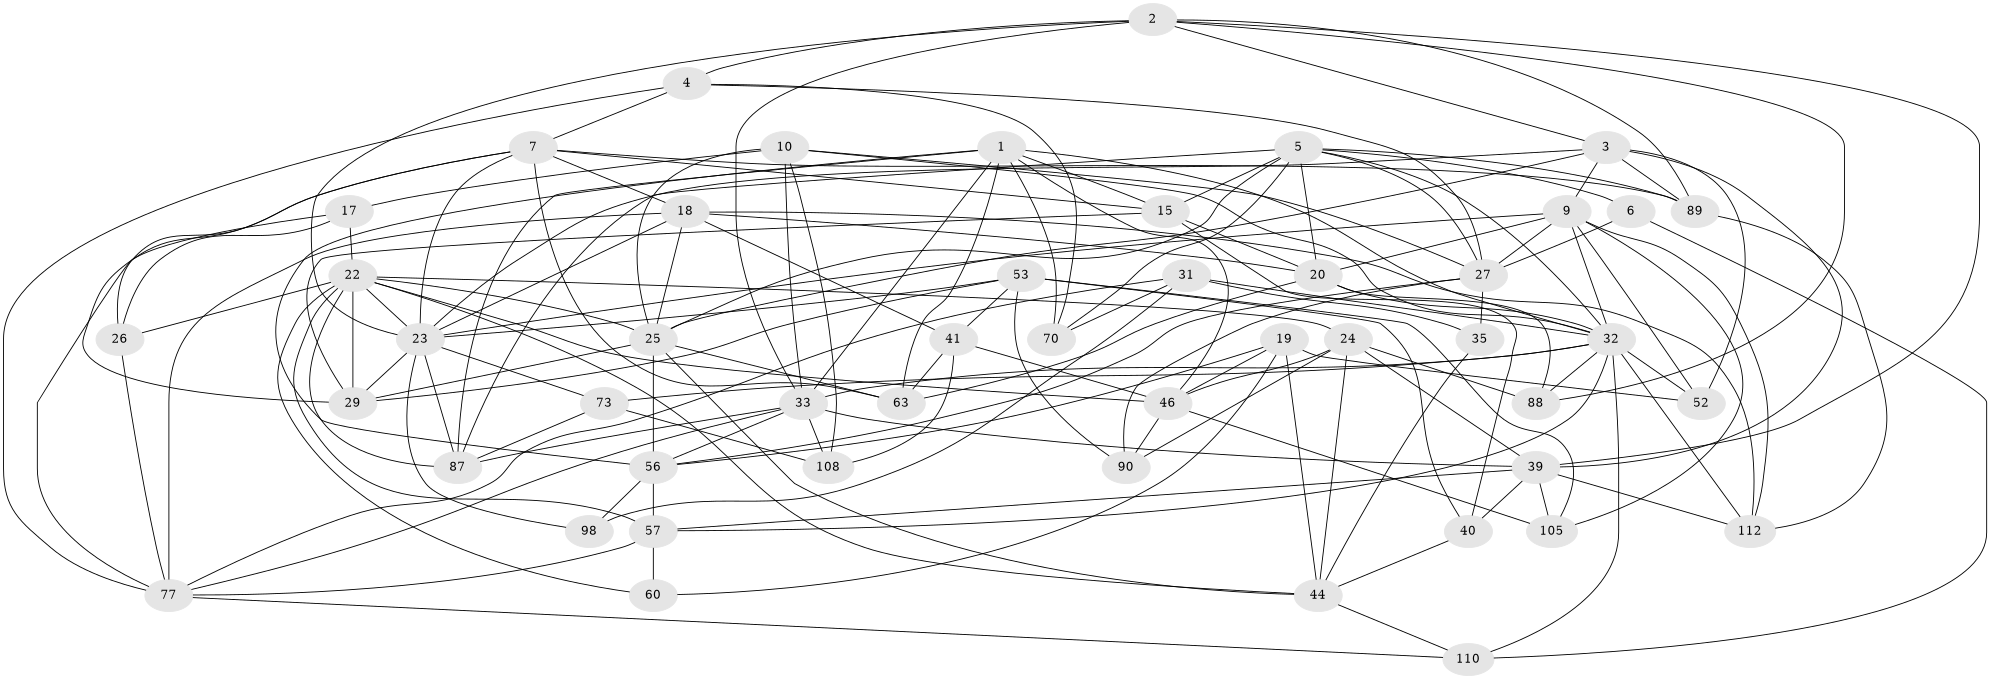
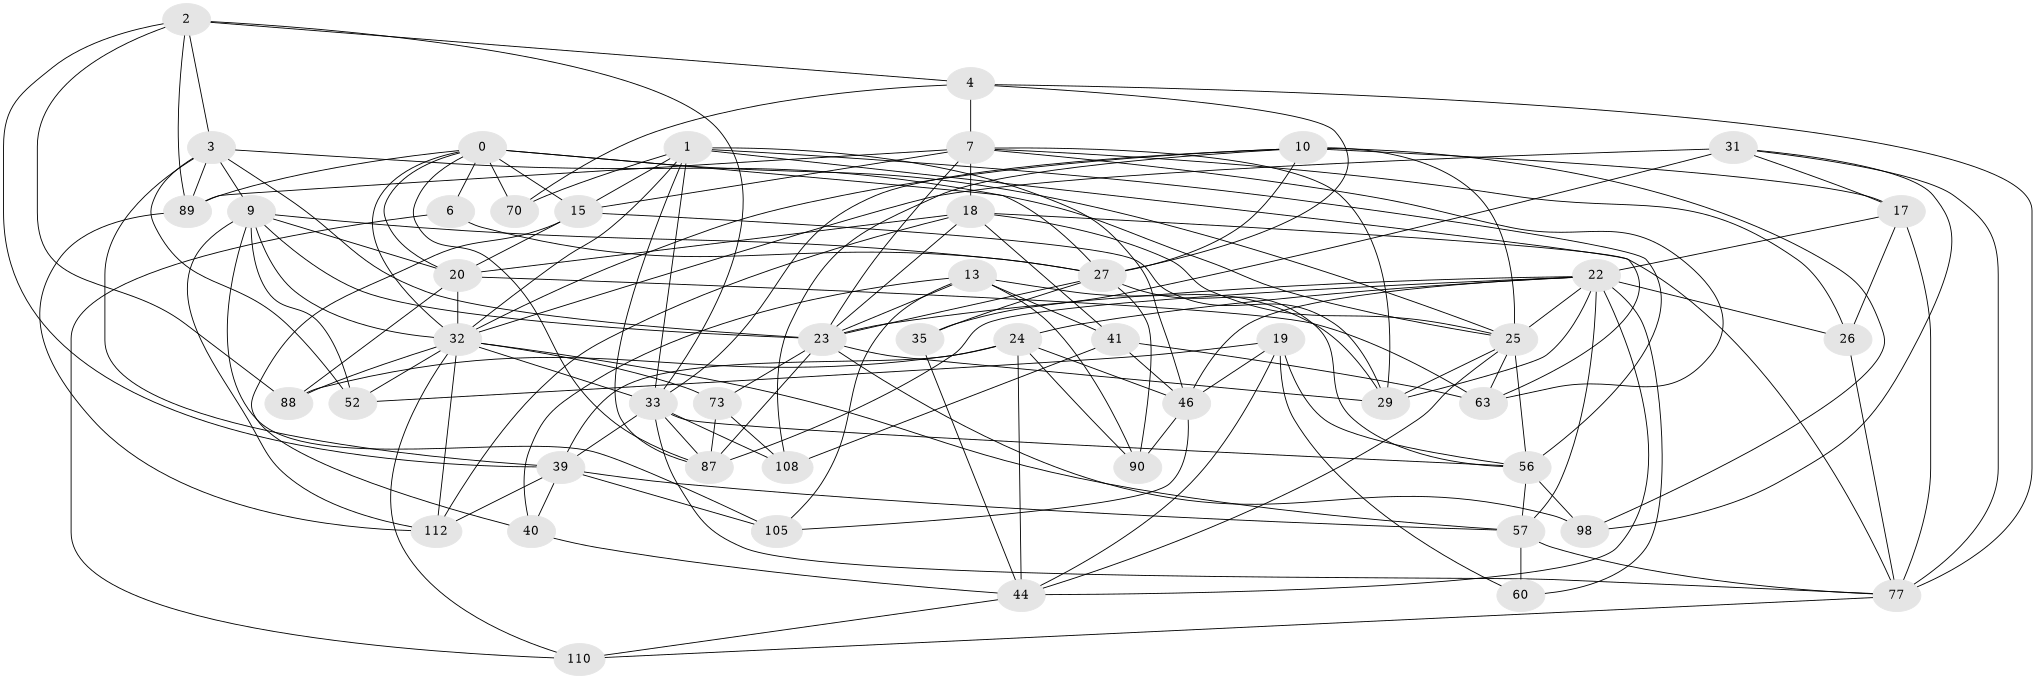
(616, 75) -> (962, 307)
(1299, 148) -> (483, 148)
none -> (1793, 245)
(1021, 276) -> (972, 276)
(1112, 311) -> (1818, 178)
